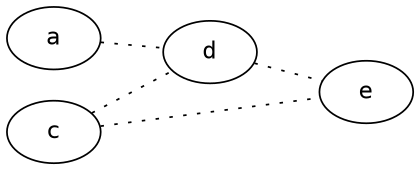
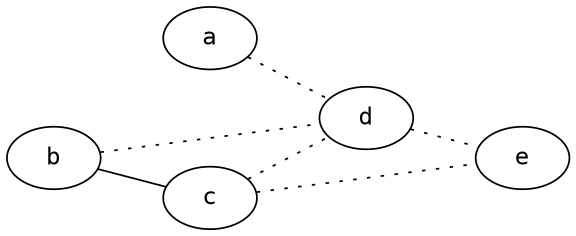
none -> (54, 158)
